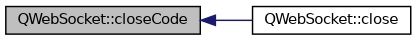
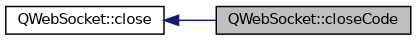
(234, 20) -> (197, 20)
